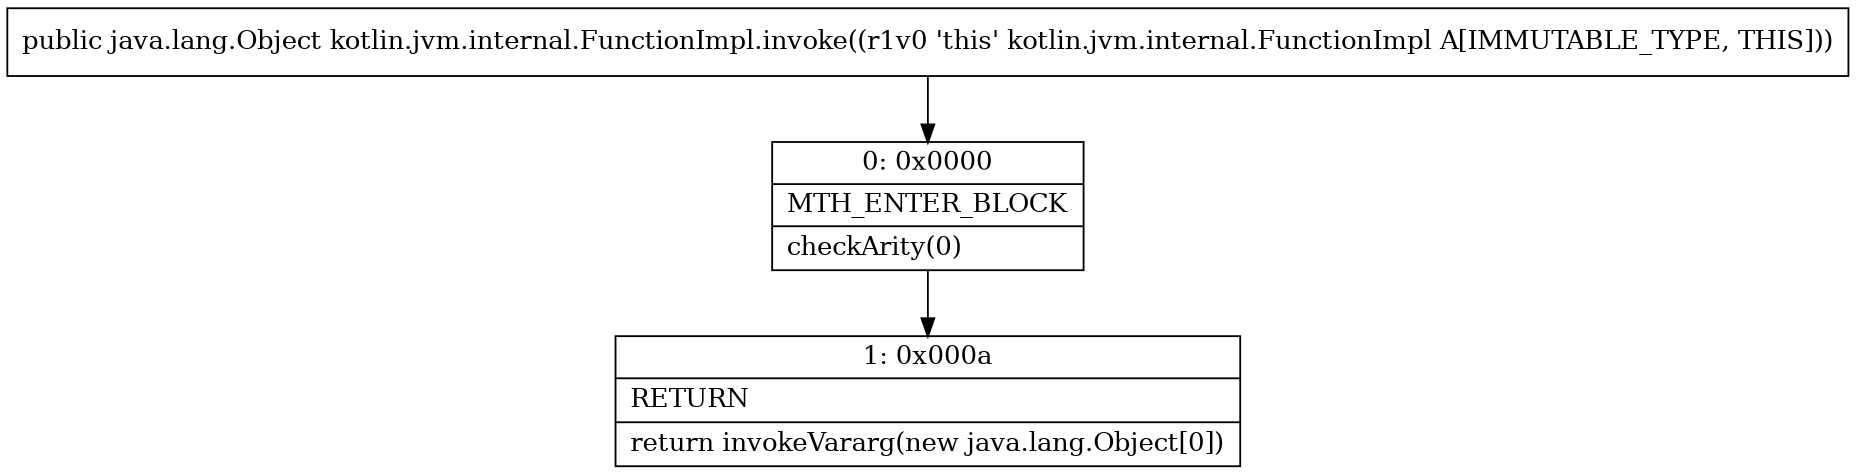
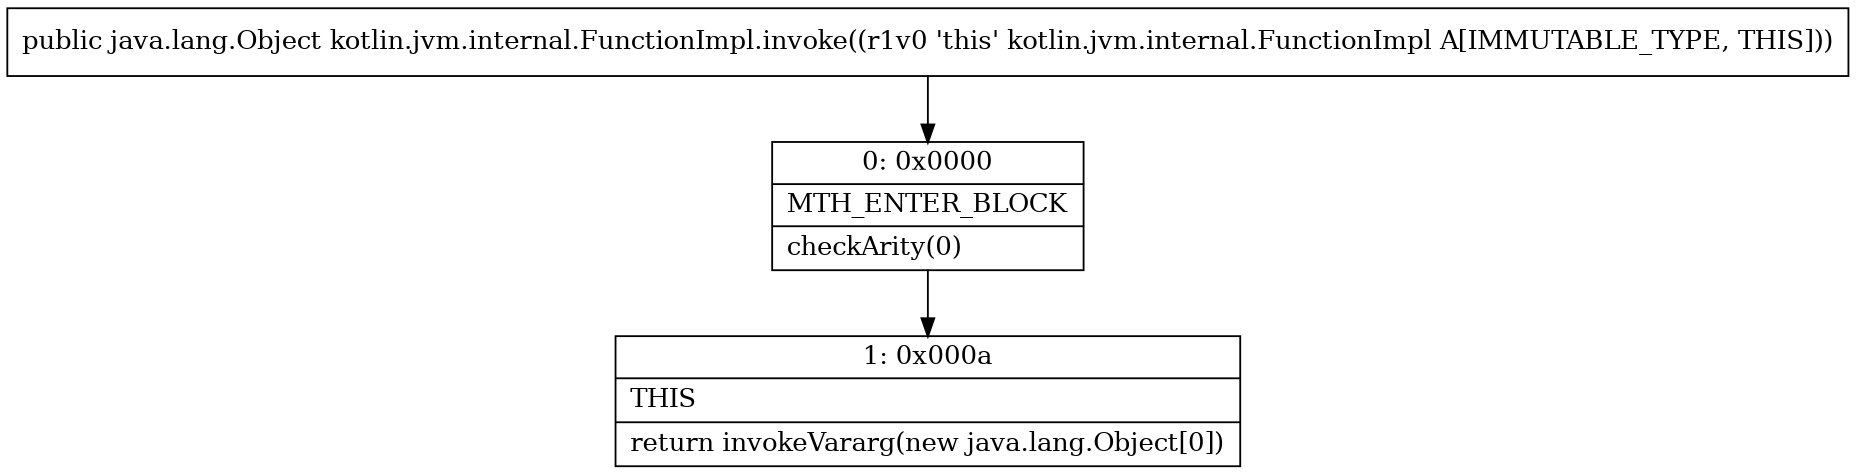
(690, 399) -> (664, 399)
